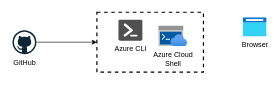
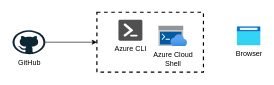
(255, 27) -> (249, 36)
(24, 42) -> (29, 42)
